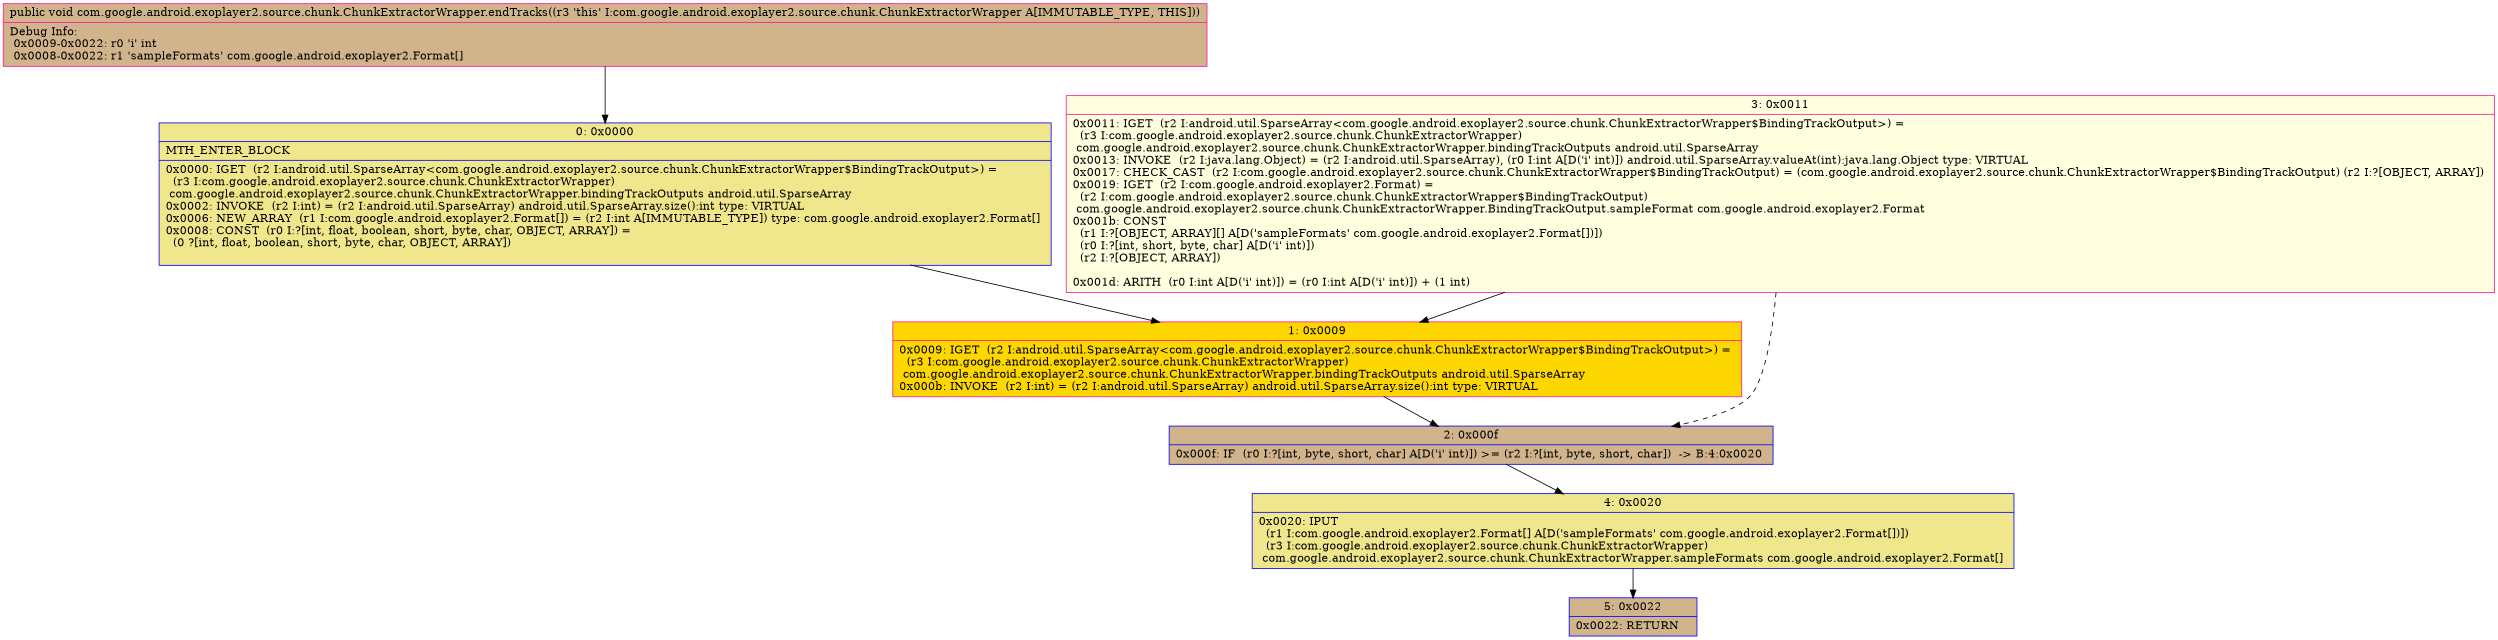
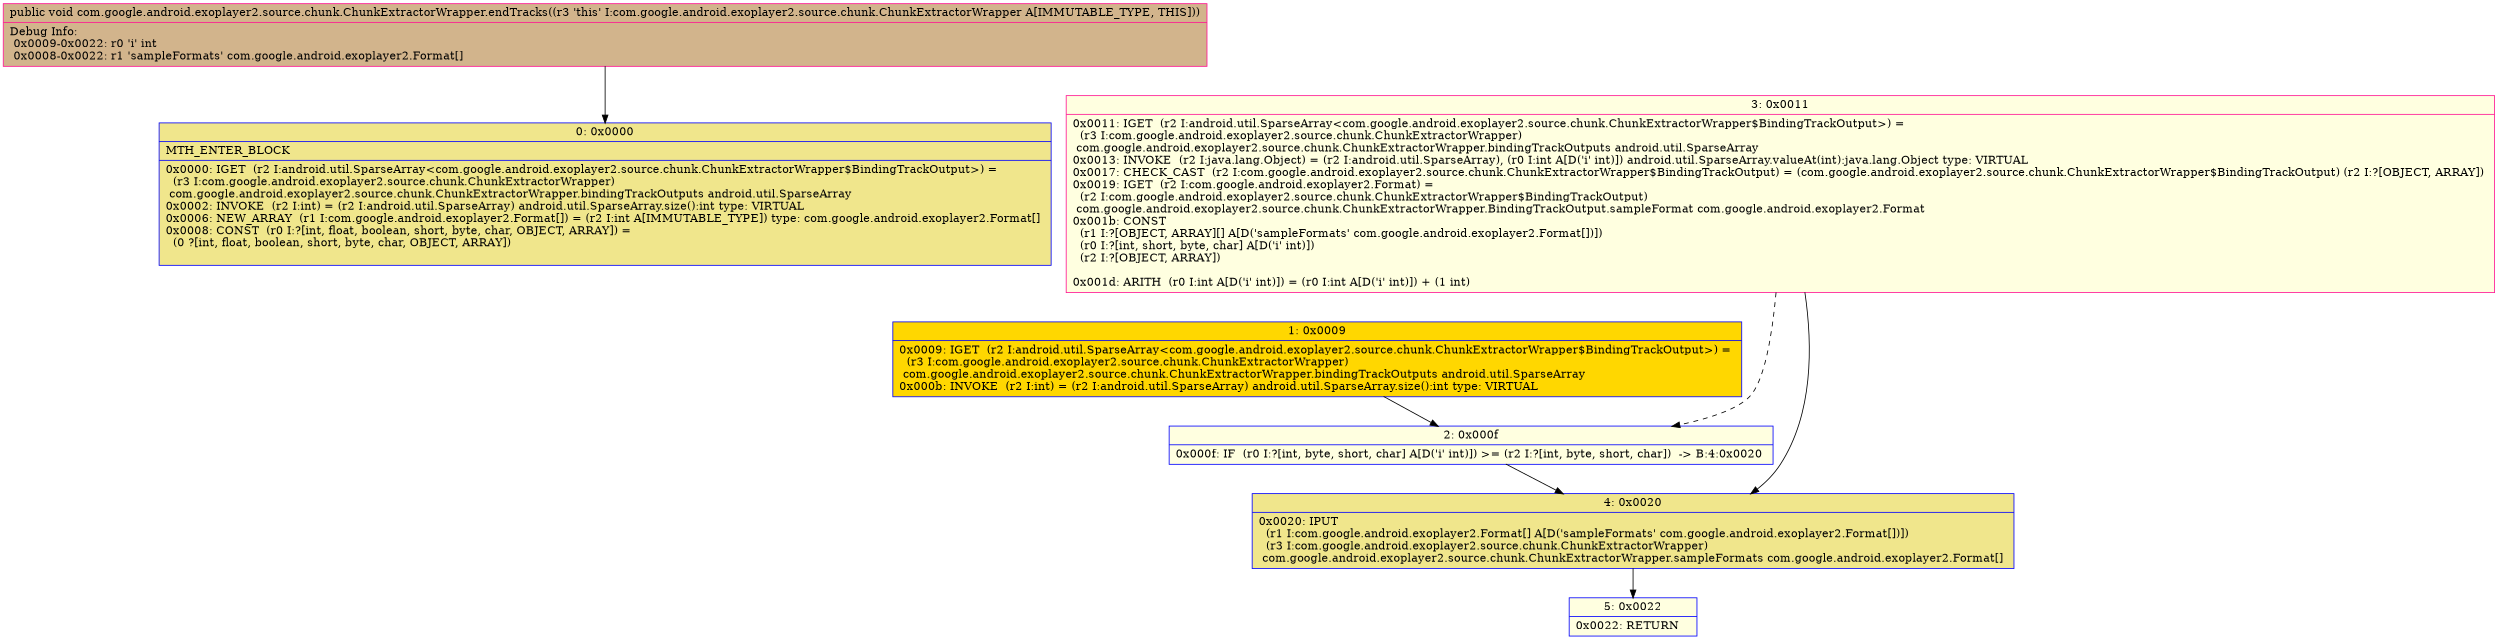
(1031, 293) -> none
(1466, 306) -> (1805, 398)
(1317, 359) -> (1317, 359)
(1471, 445) -> (1471, 445)
(1633, 617) -> (1633, 617)
